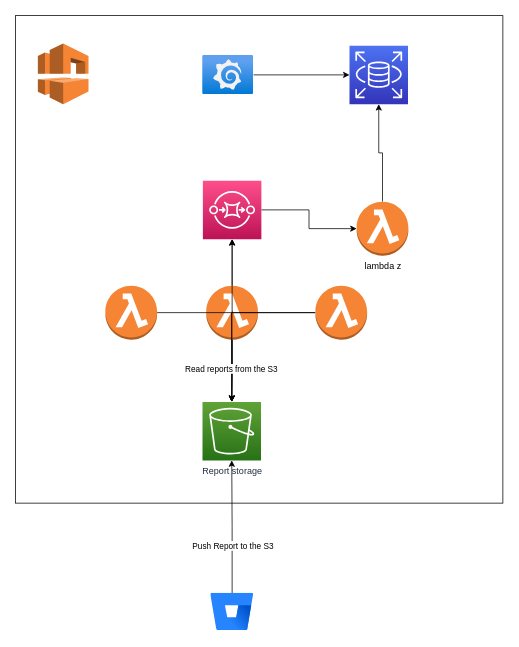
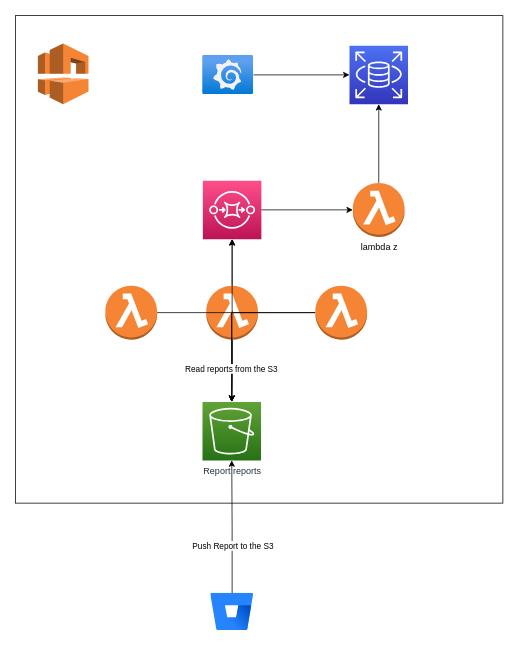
(383, 228) -> (379, 210)
(233, 471) -> (233, 471)
